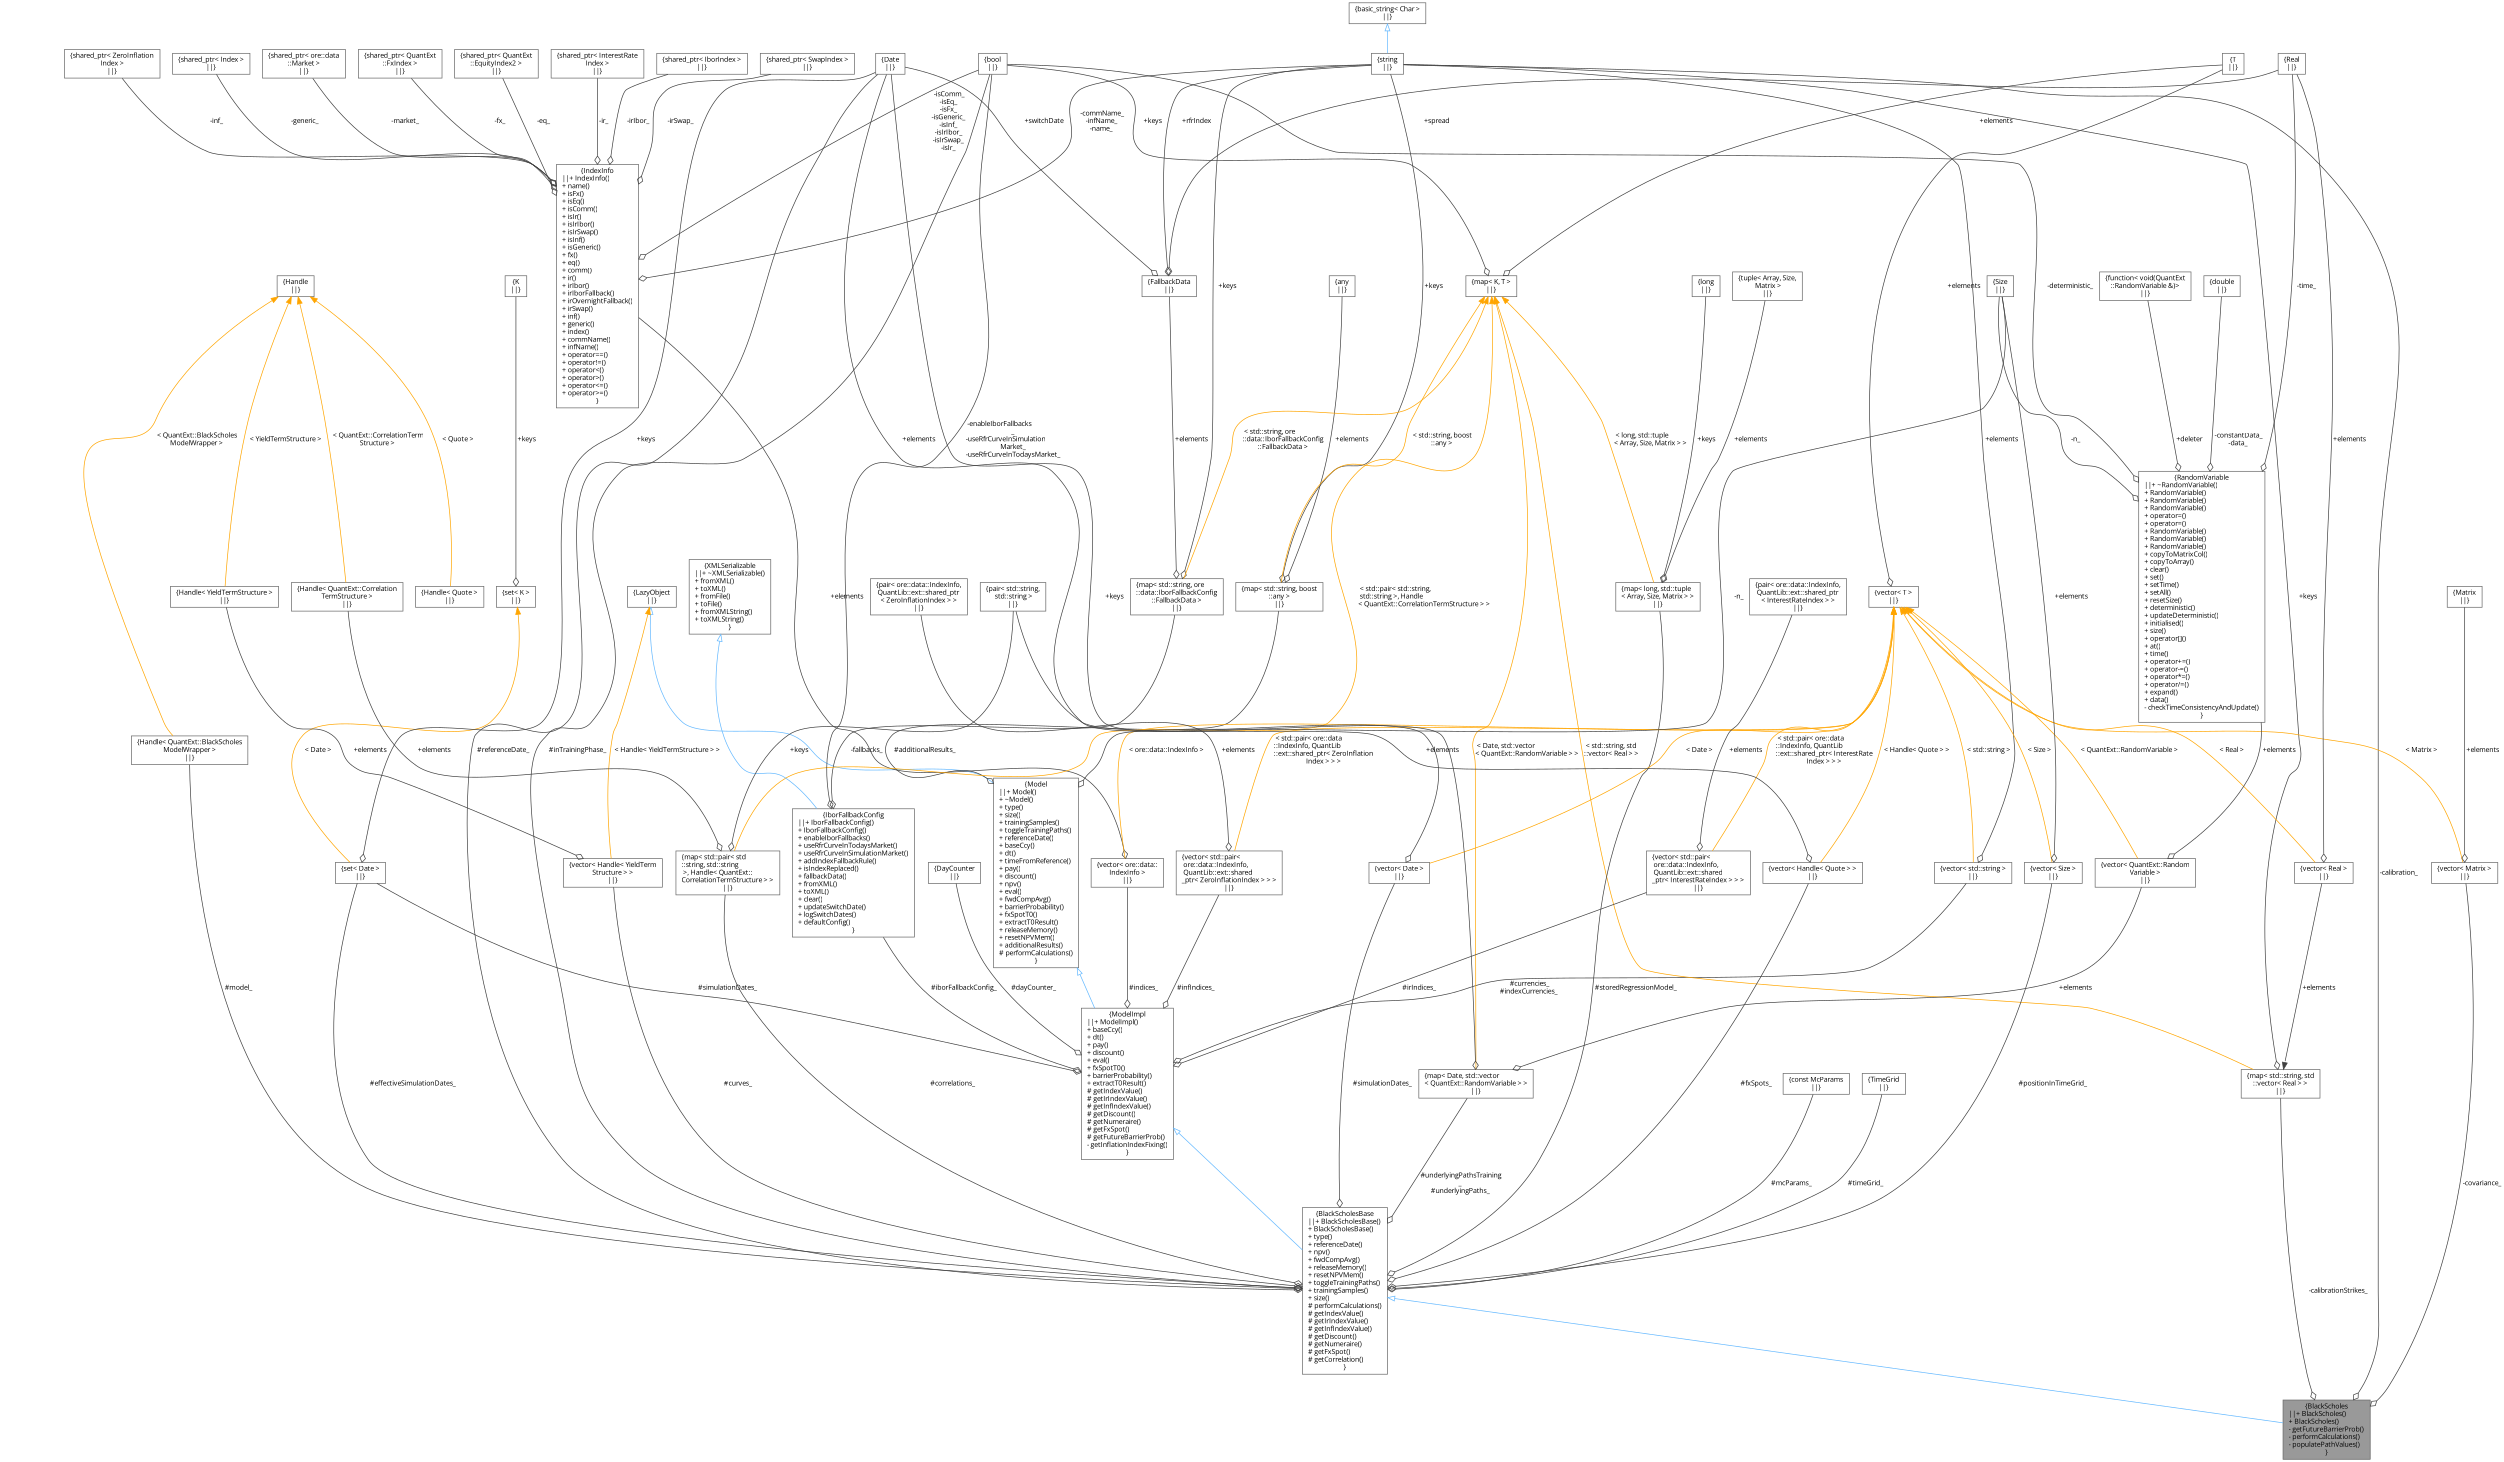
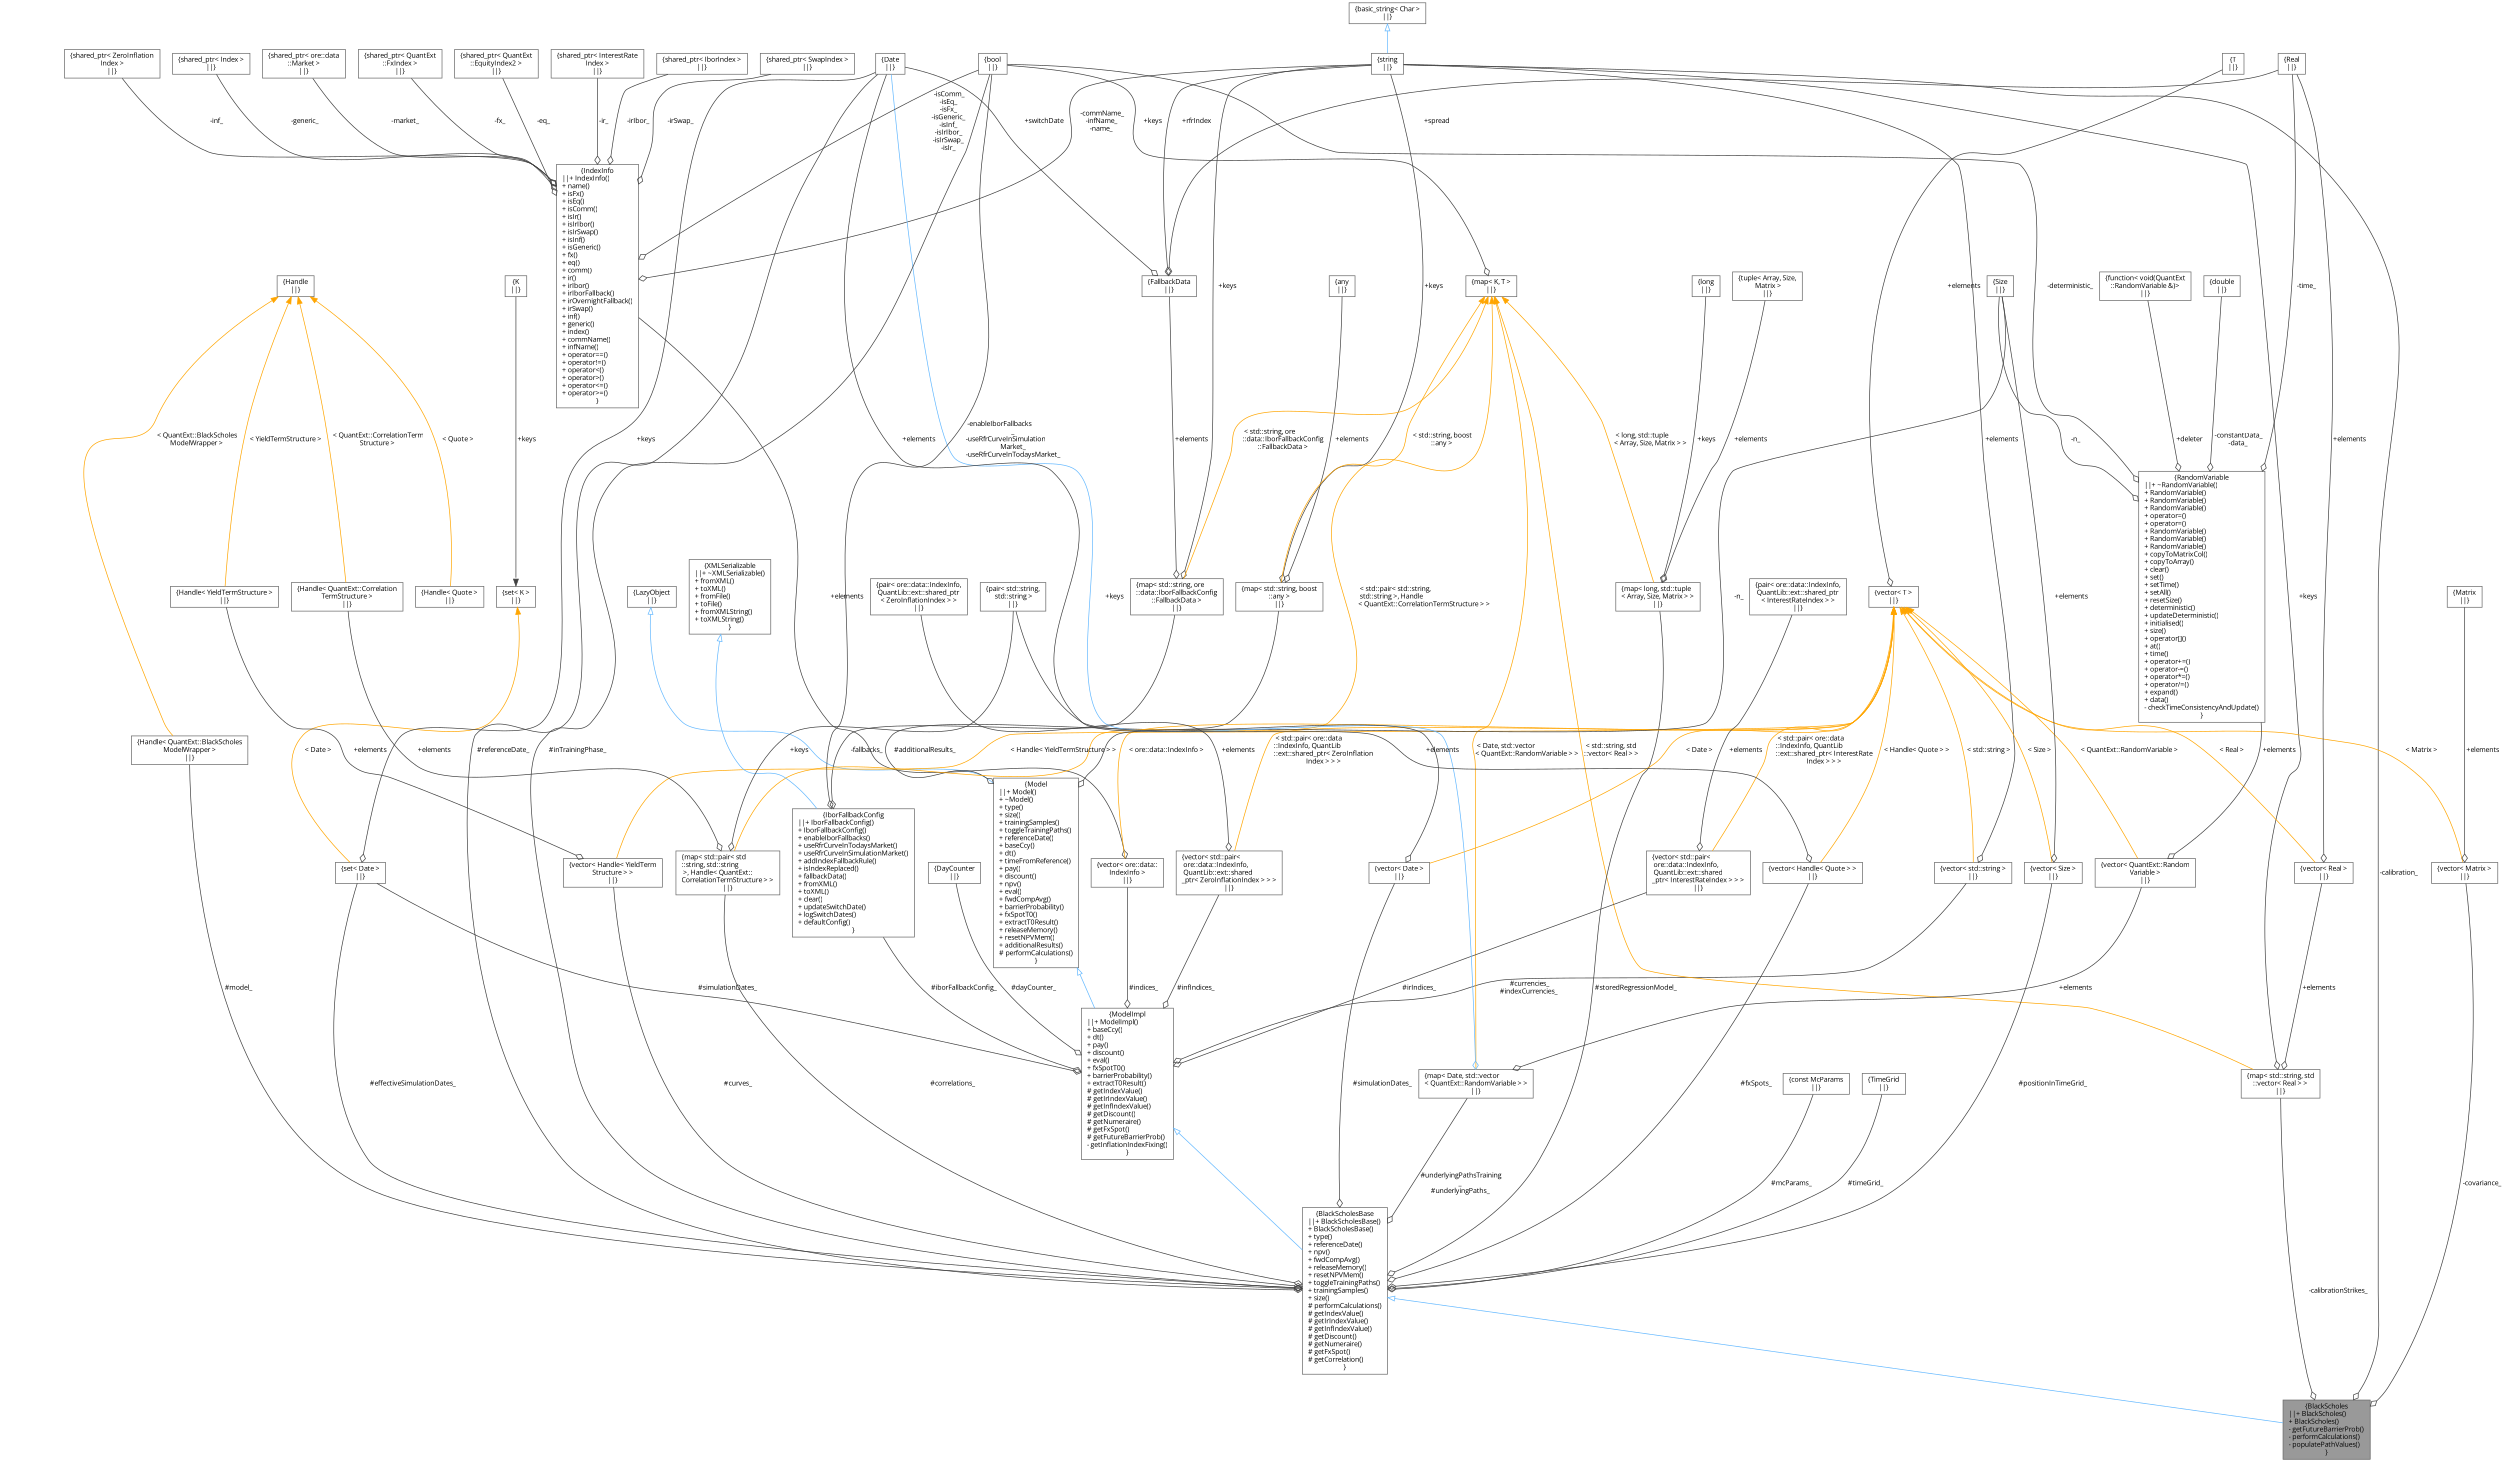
(1868, 112) -> none
(516, 437) -> (516, 437)
(1088, 674) -> (1088, 674)
(613, 734) -> (1091, 733)
(2303, 972) -> (2303, 972)
